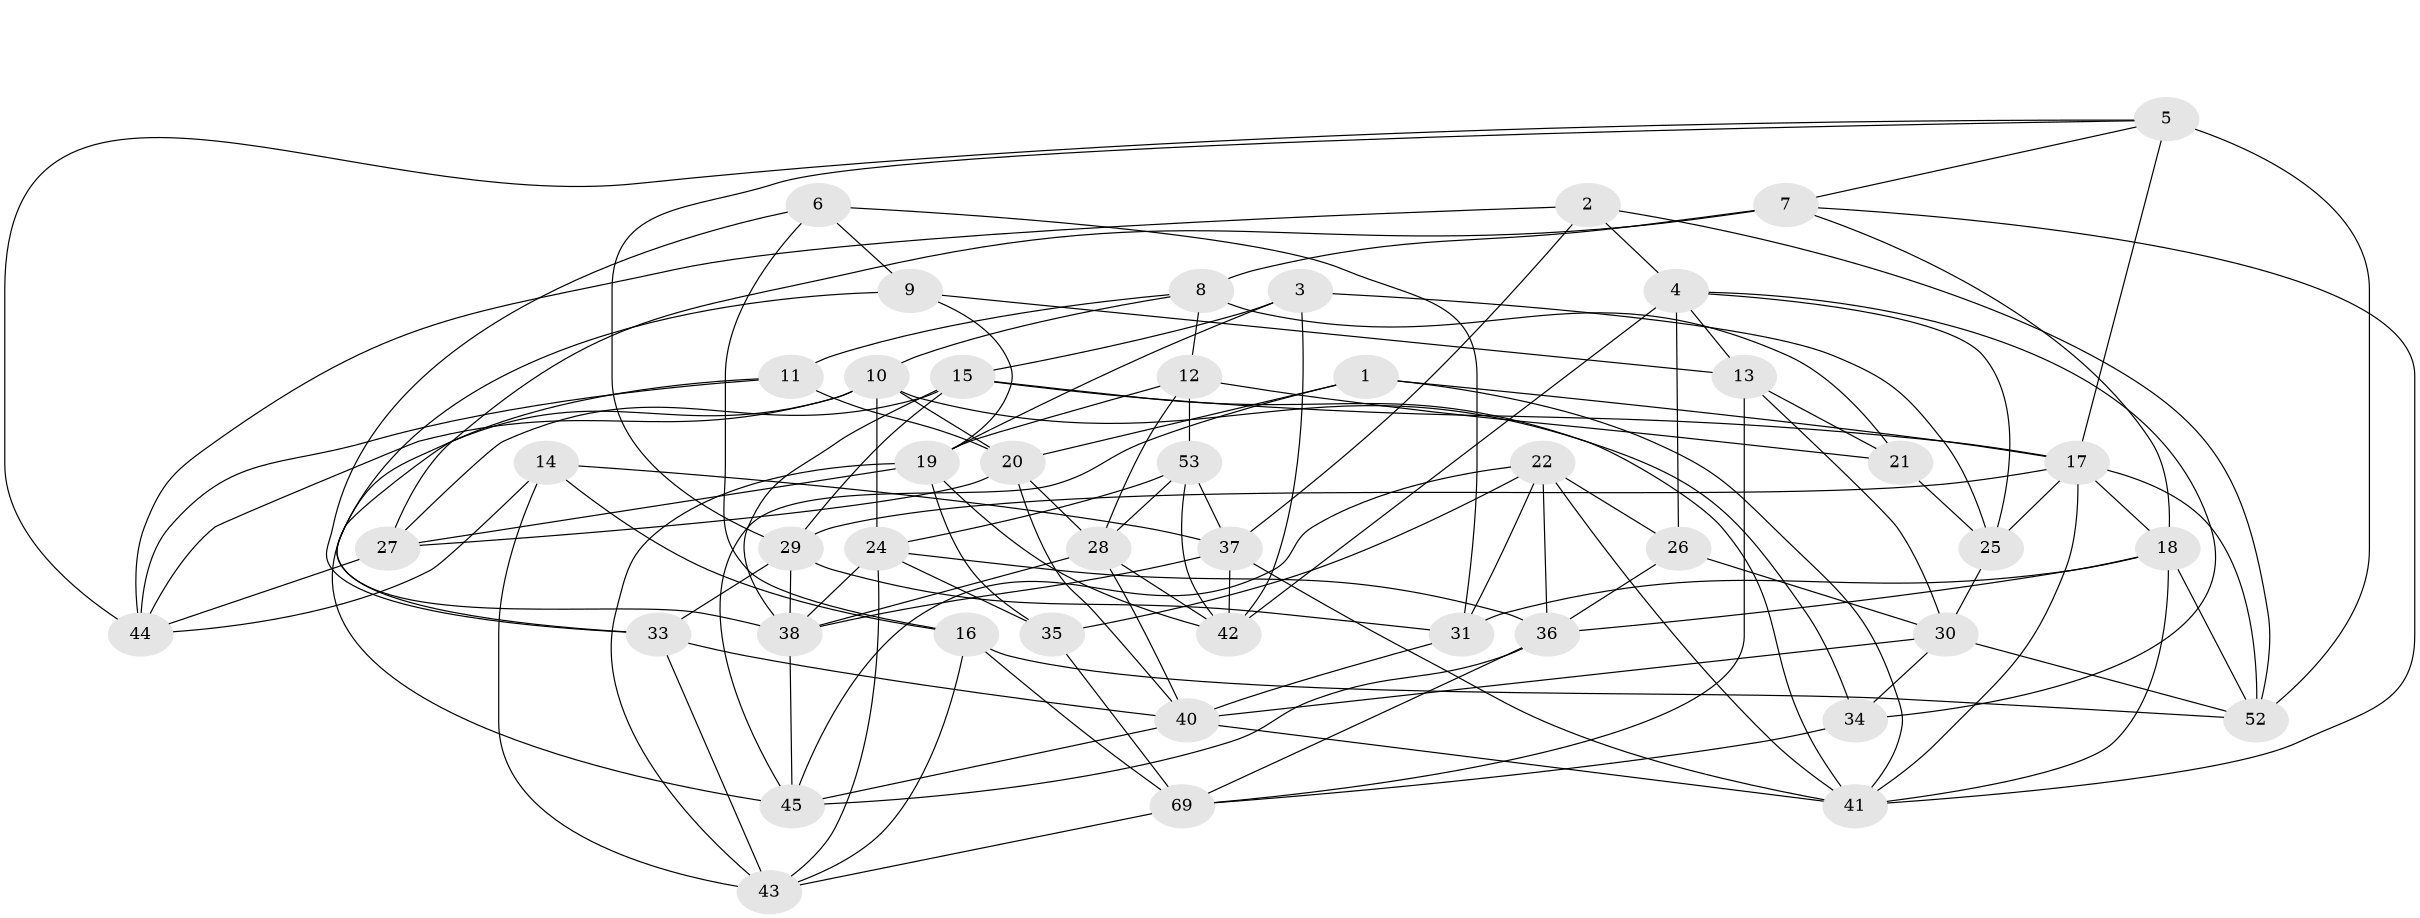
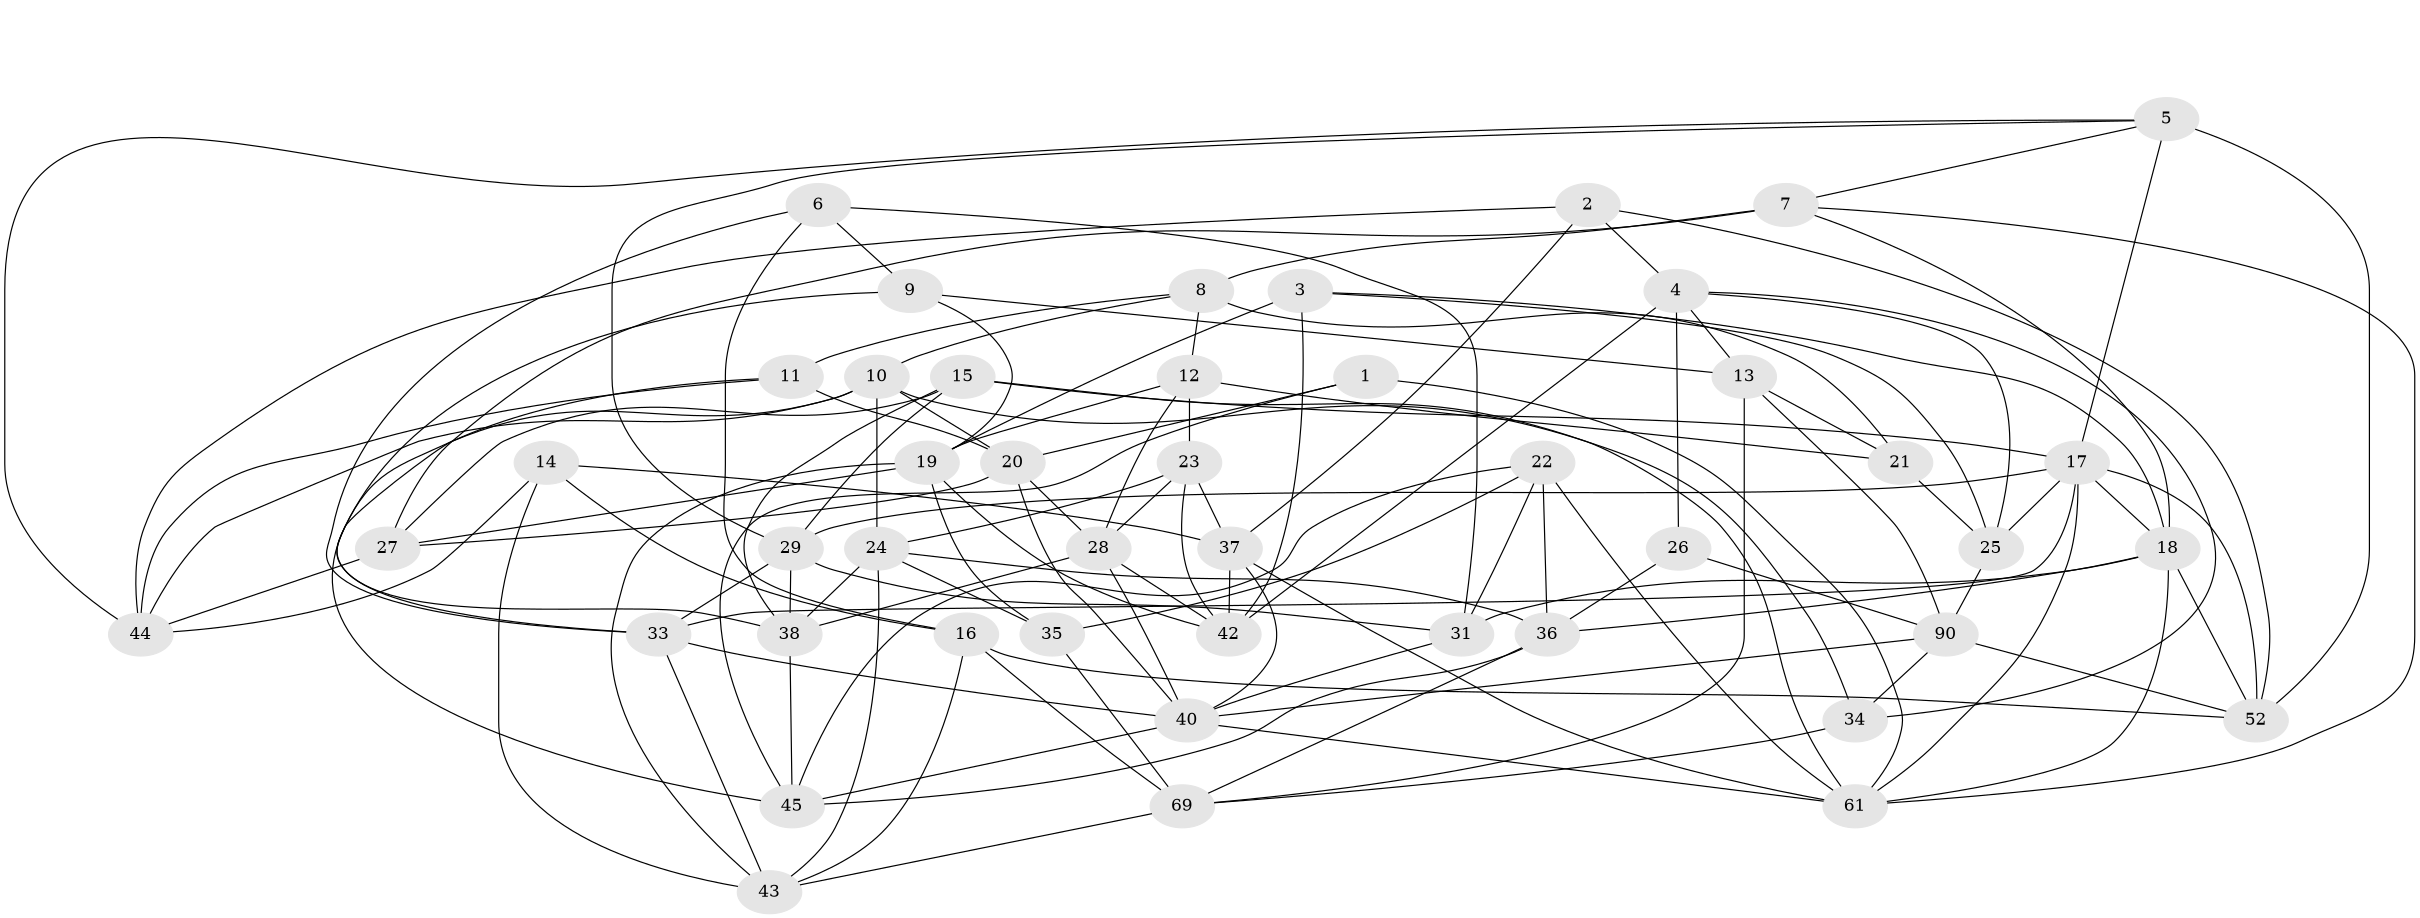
(1134, 341) -> (1807, 339)
(1722, 415) -> (1410, 603)
(1189, 463) -> (1189, 463)
(1611, 506) -> none
(1010, 592) -> (1275, 648)
(1946, 635) -> (1946, 635)
(1855, 806) -> (1855, 806)
